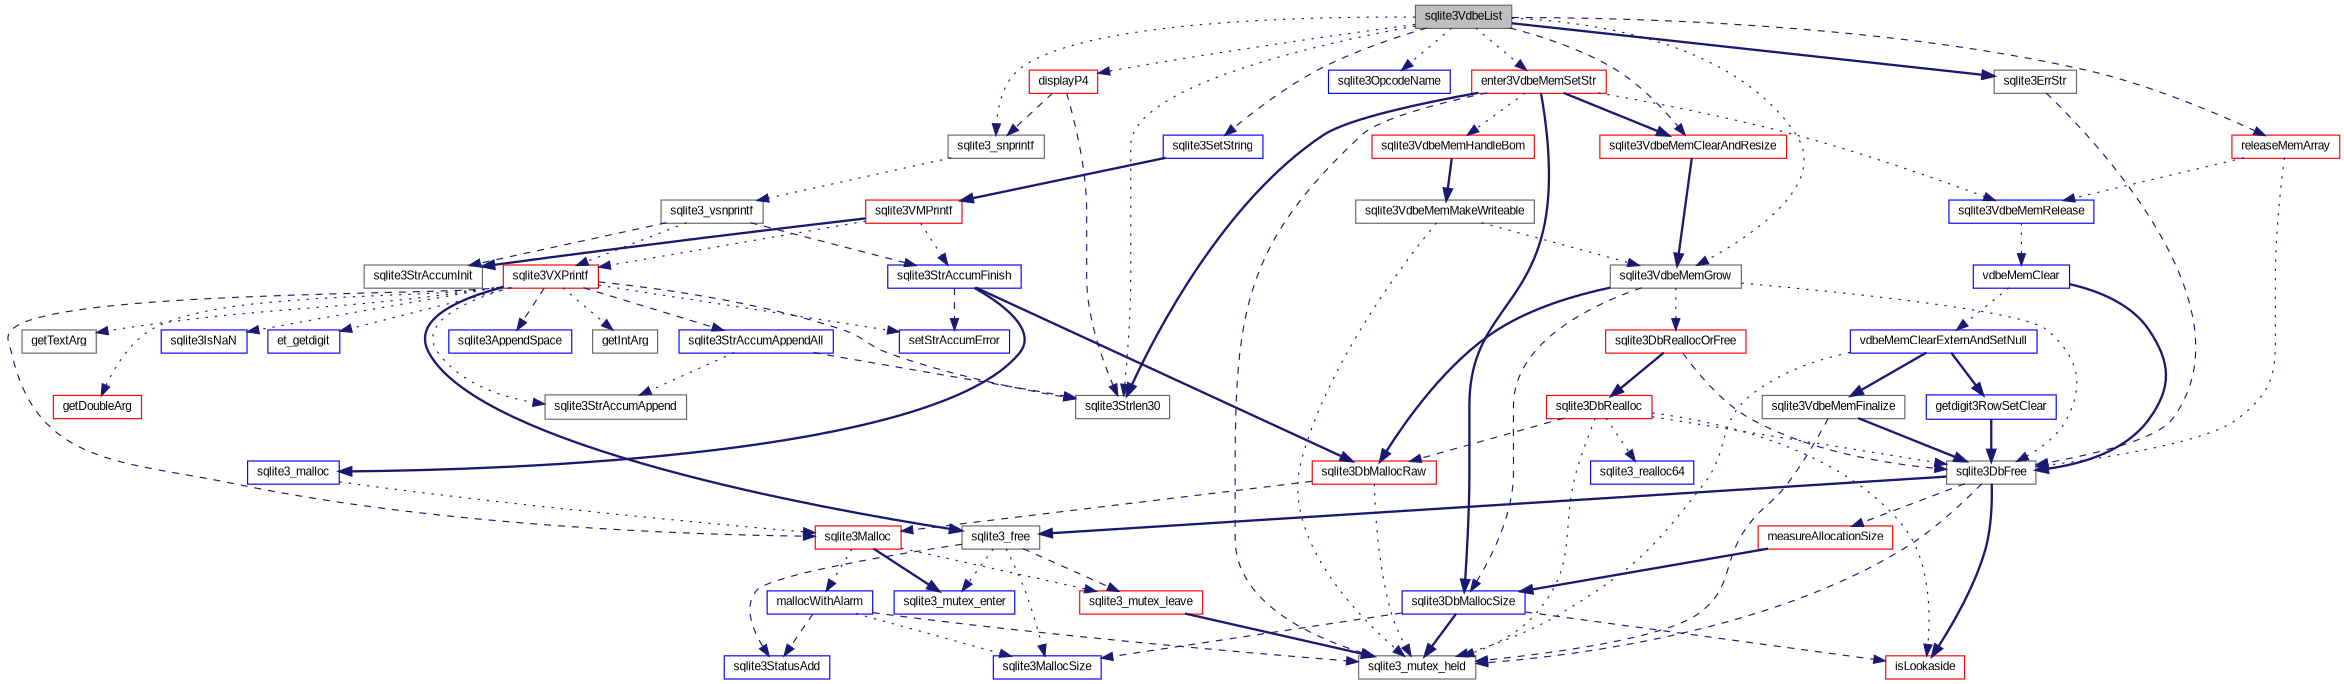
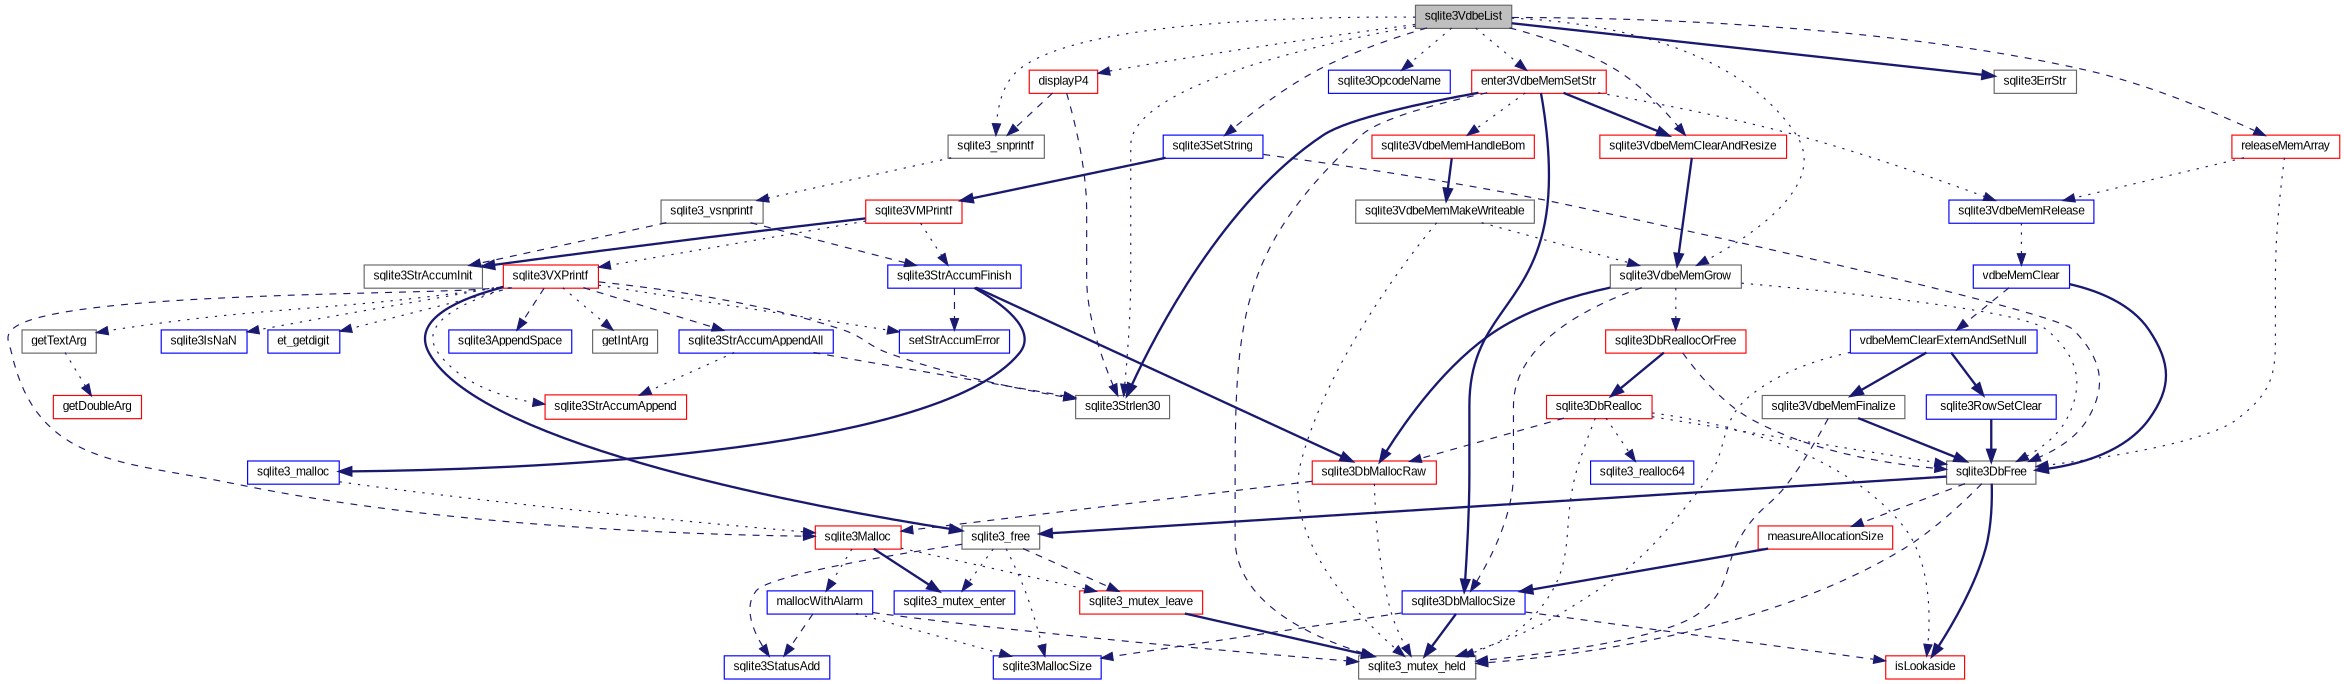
(649, 237) -> none
(2188, 302) -> (1750, 245)
(257, 304) -> (75, 369)
(1987, 305) -> (1998, 296)
(616, 407) -> (616, 407)
(1991, 407) -> (1991, 407)
